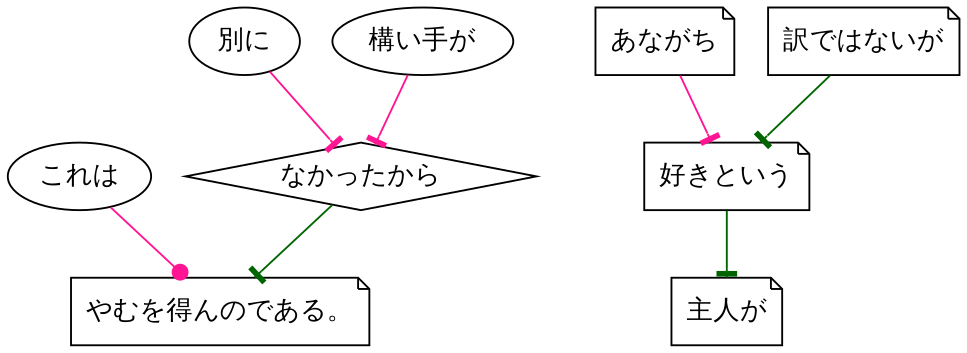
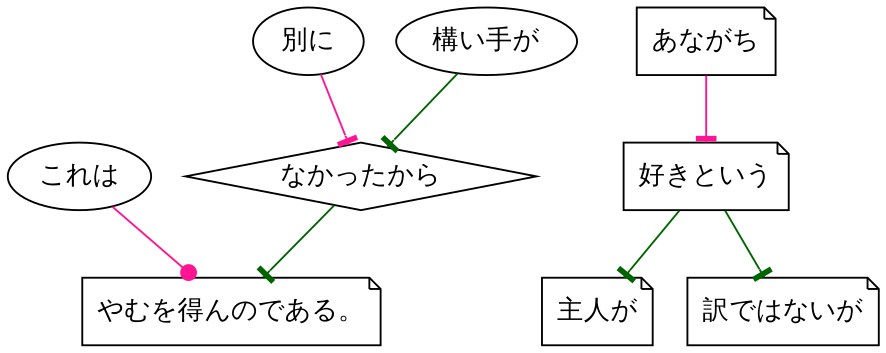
(393, 106) -> (426, 107)
(799, 106) -> (742, 240)
